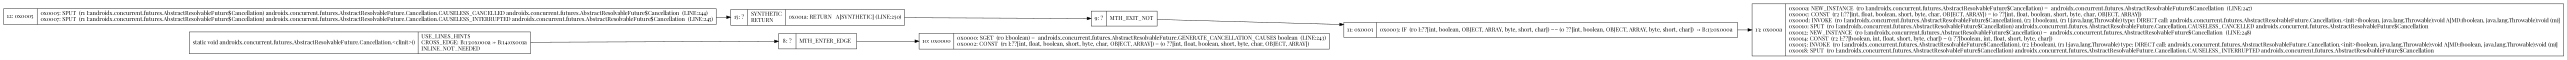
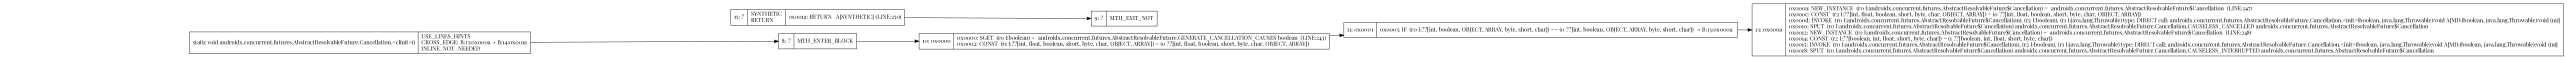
(360, 17) -> none
(1248, 22) -> (1335, 36)
(825, 41) -> (825, 41)
